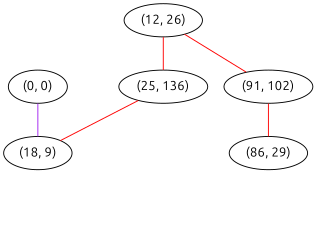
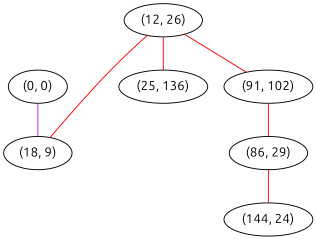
(99, 121) -> (97, 85)
none -> (268, 219)
